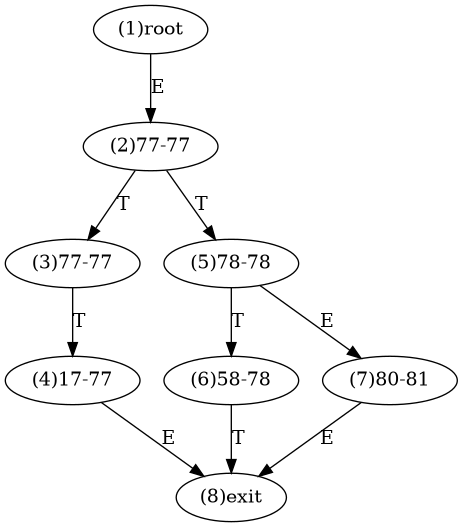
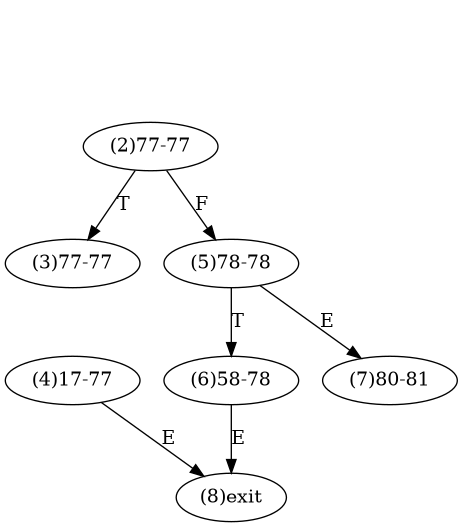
(151, 30) -> none
(202, 205) -> (202, 205)
(73, 315) -> none
(316, 435) -> none
(239, 439) -> (239, 439)
